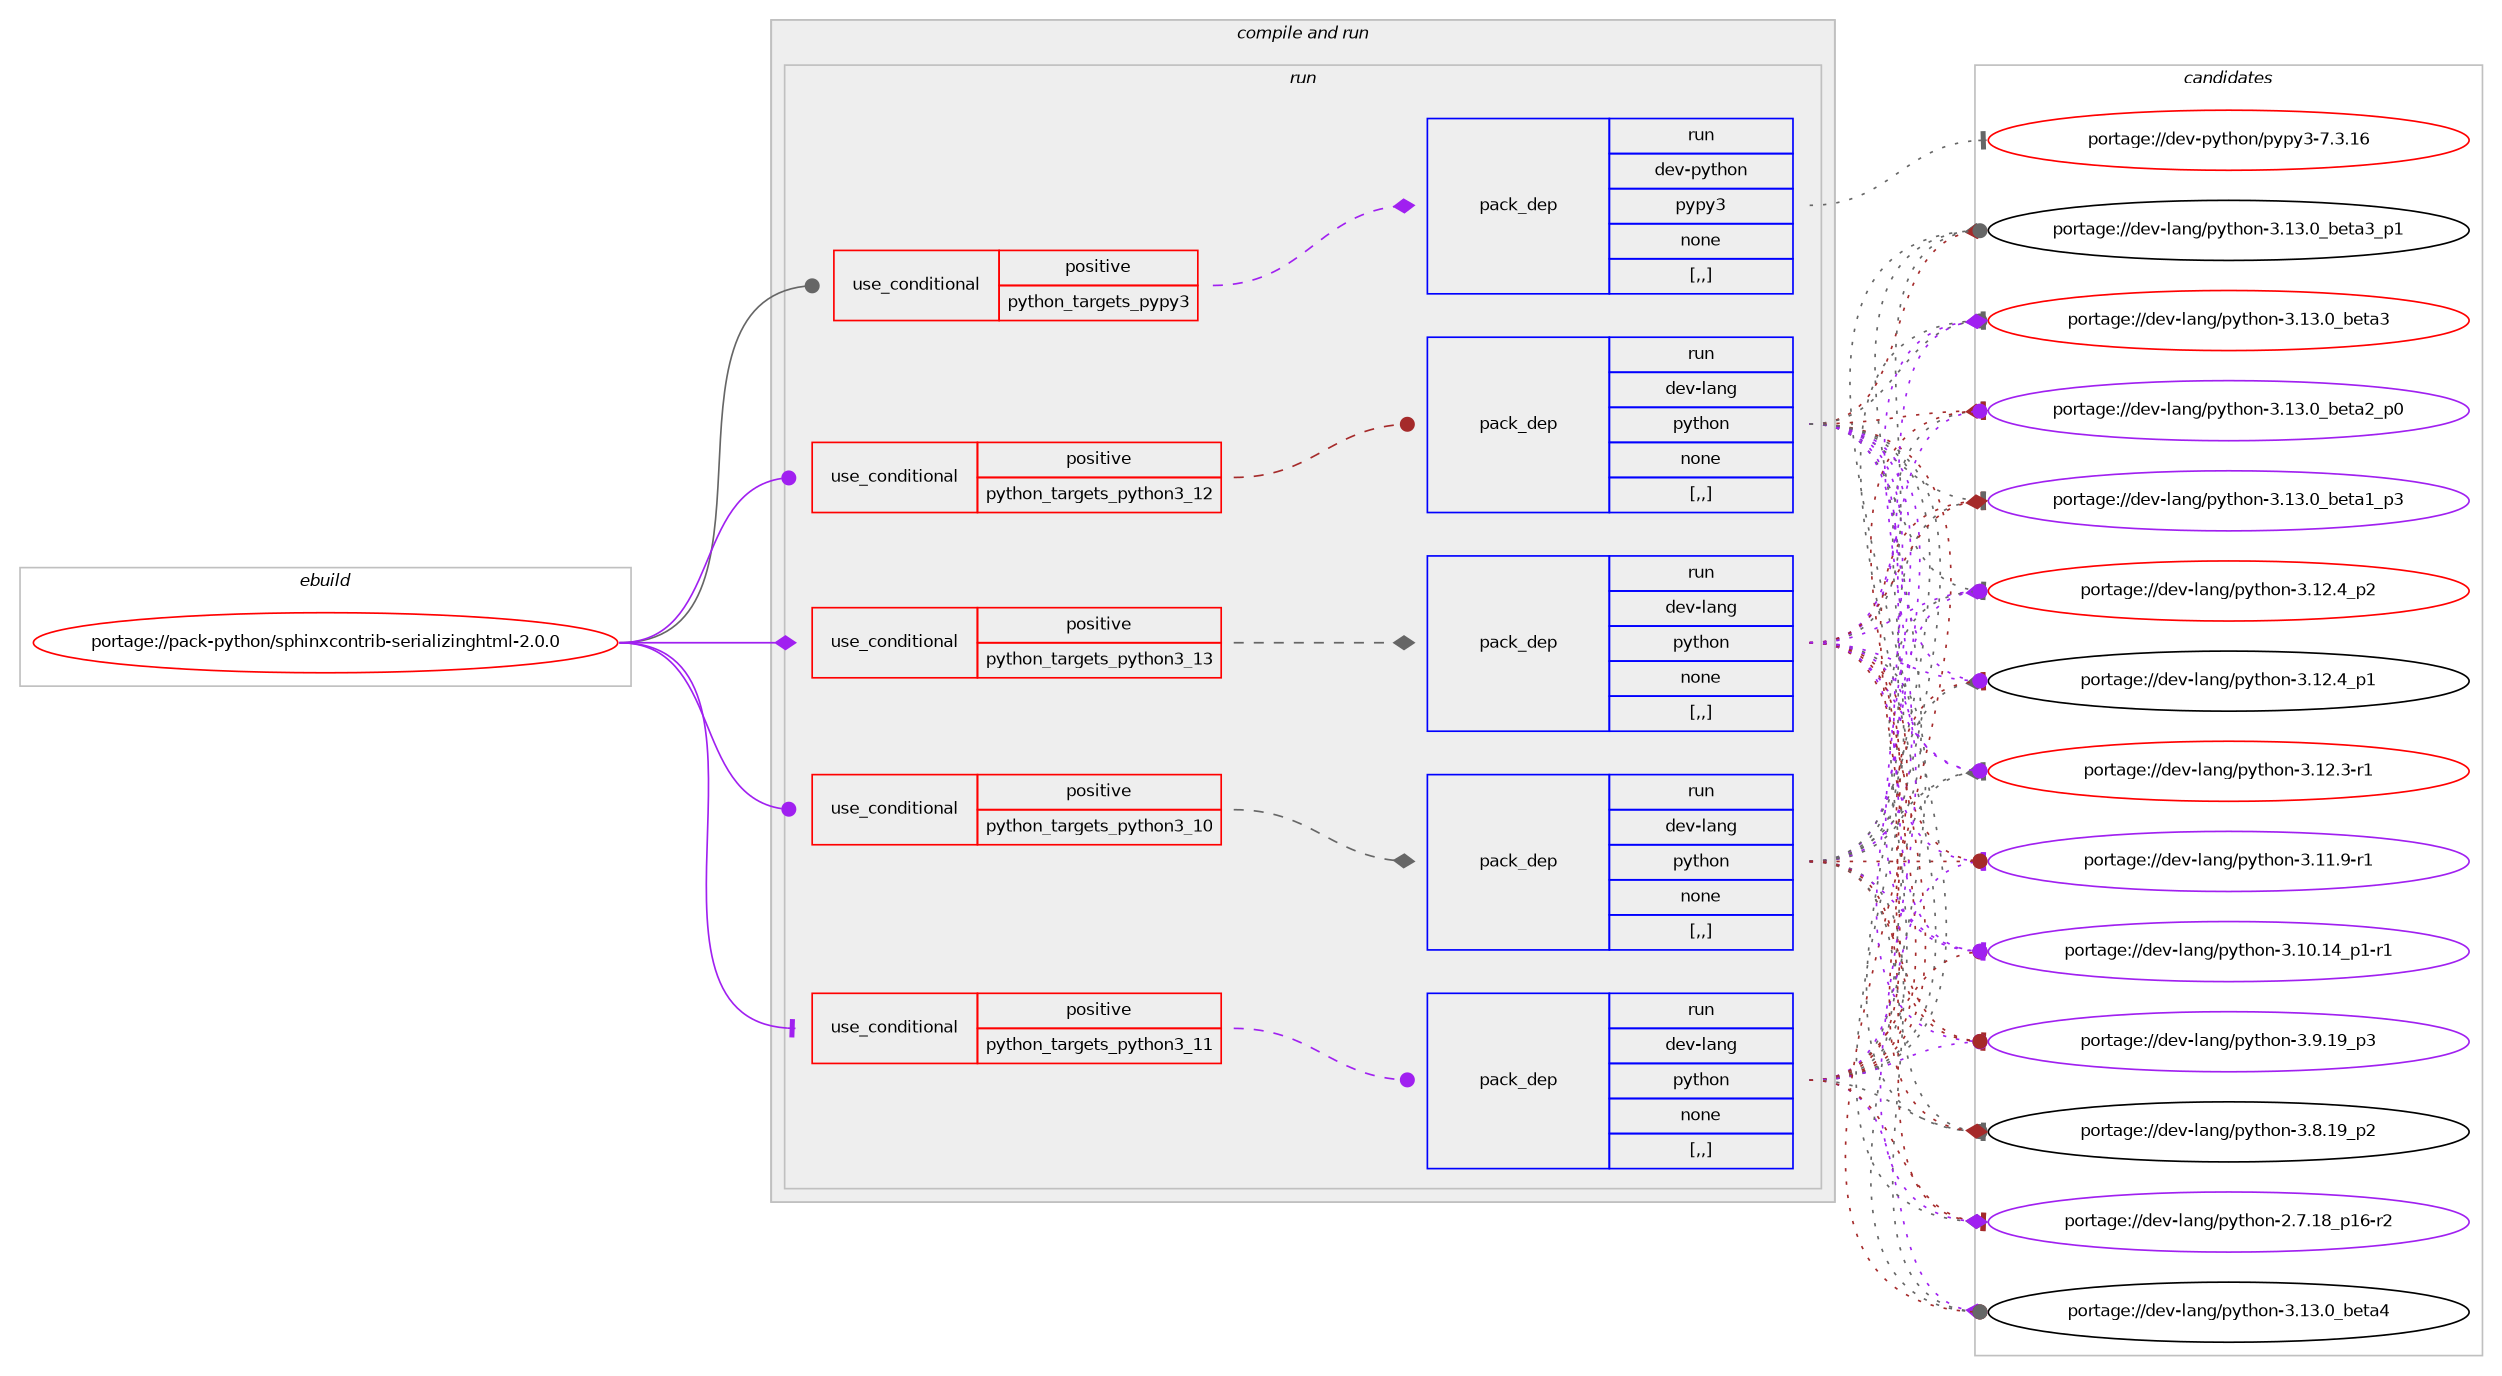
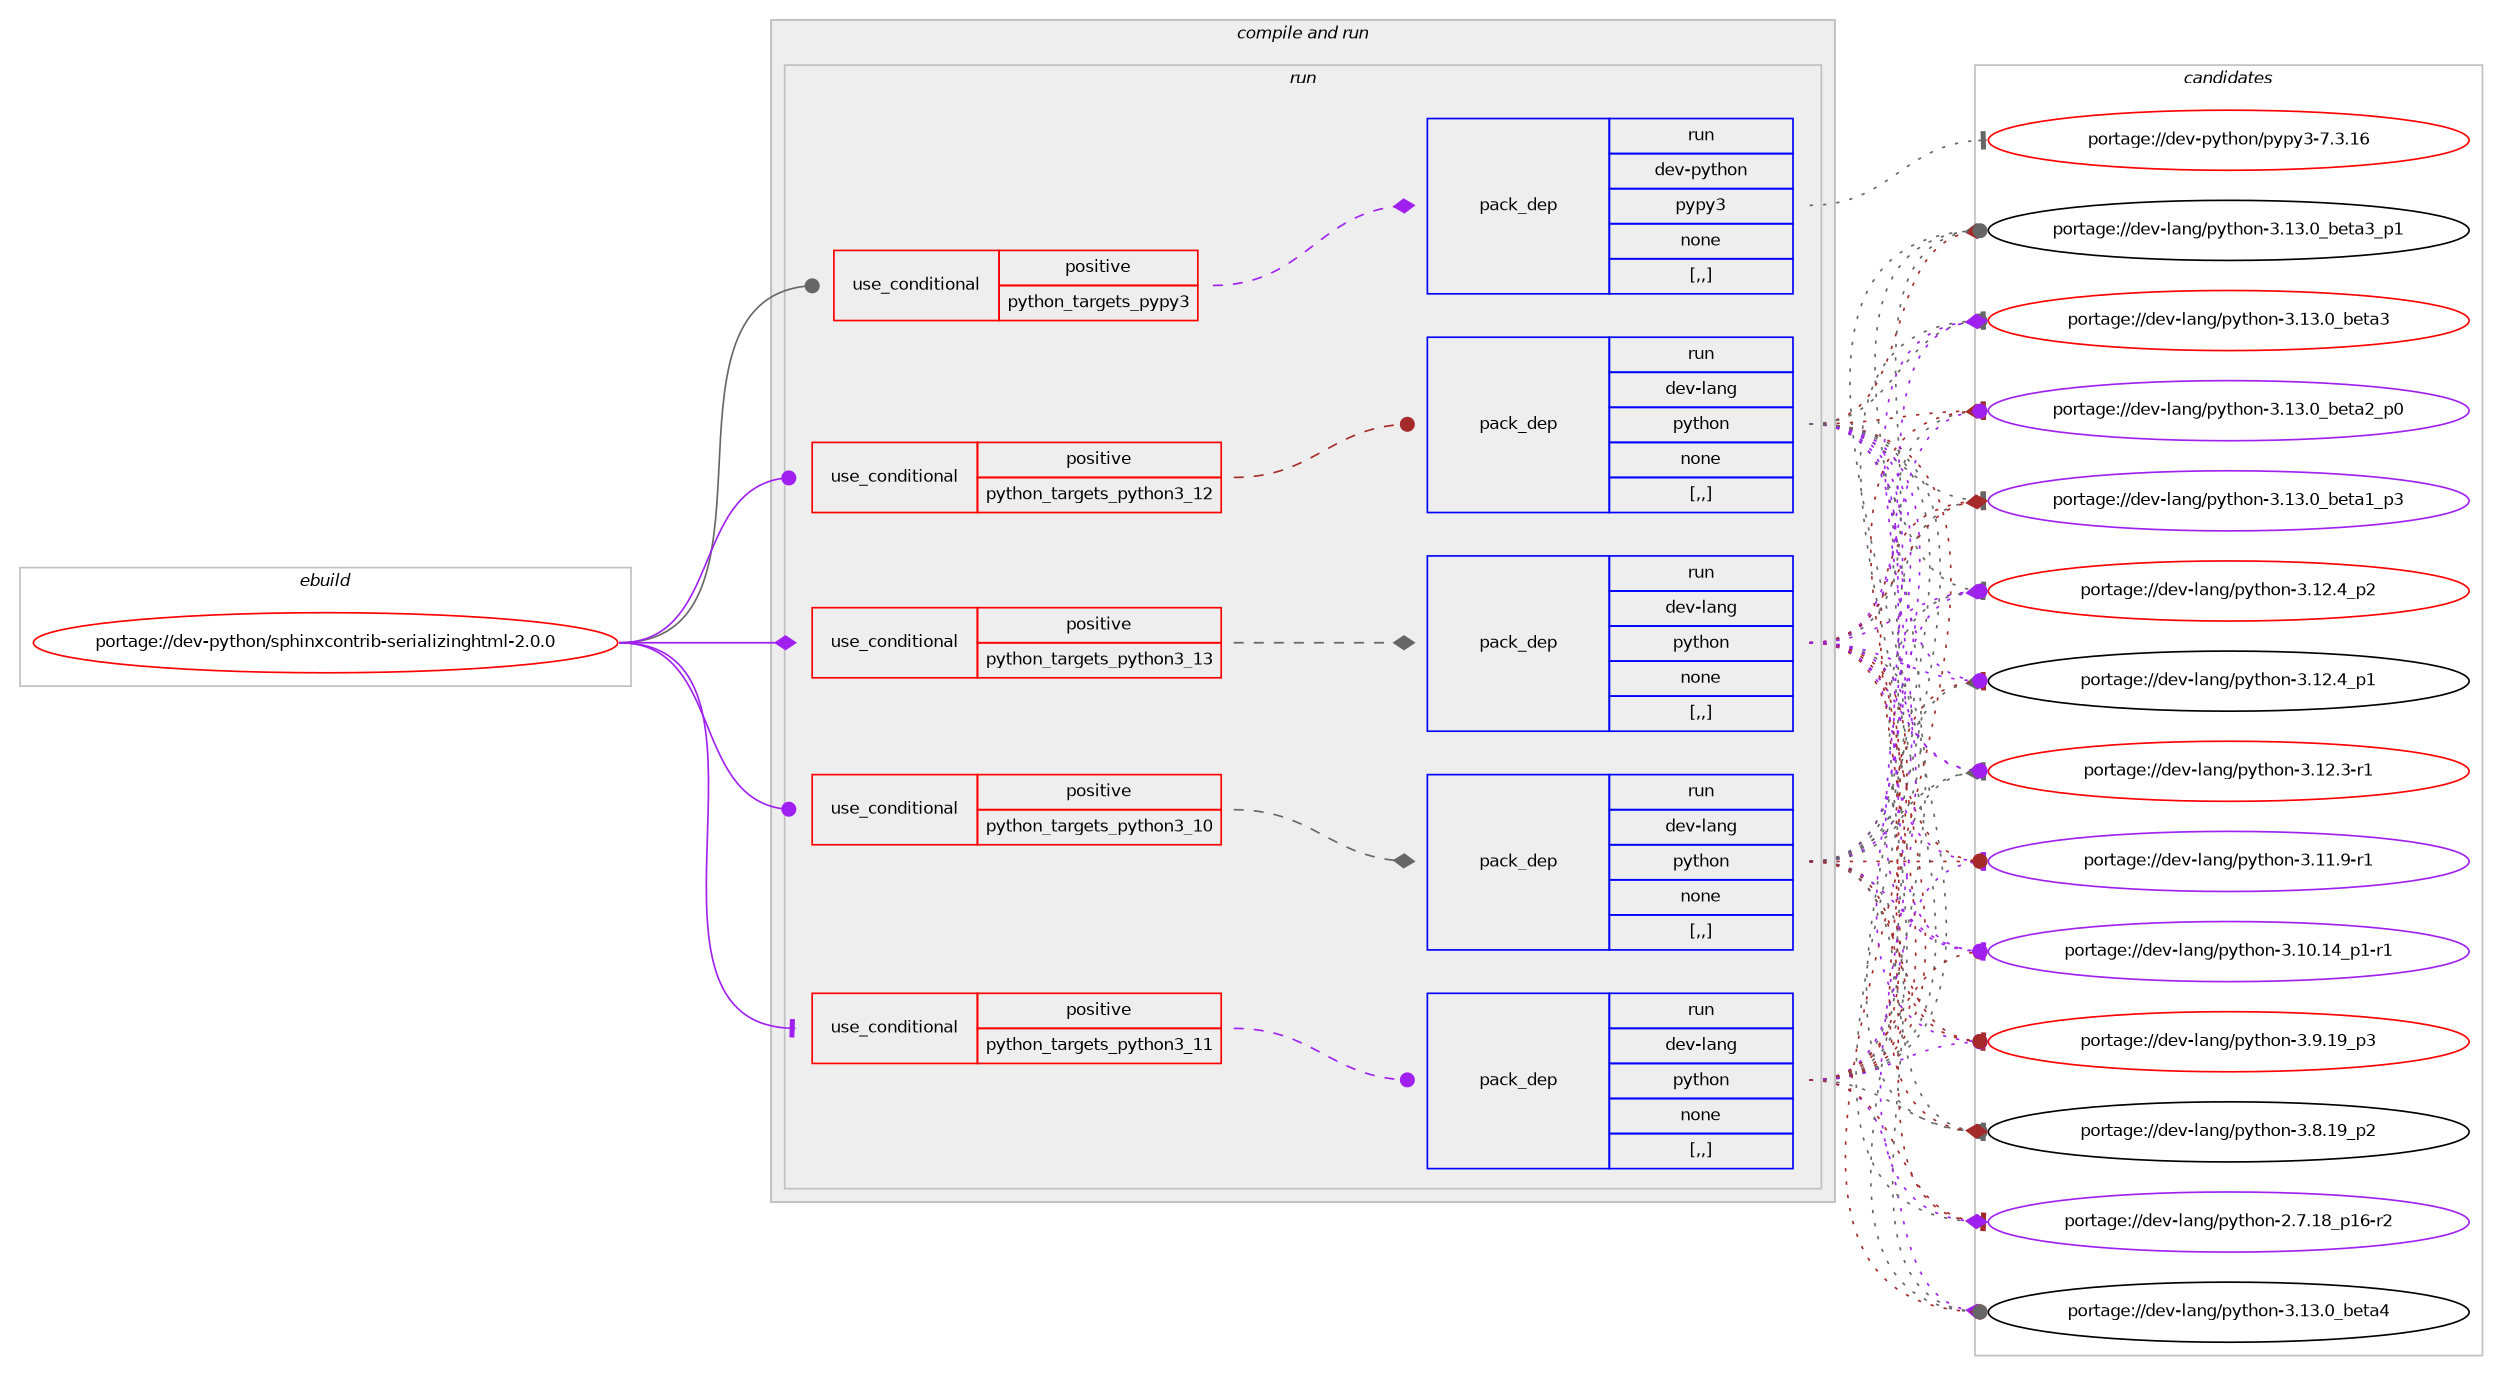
(326, 643) -> (326, 643)
(2229, 1042) -> (2229, 1042)
